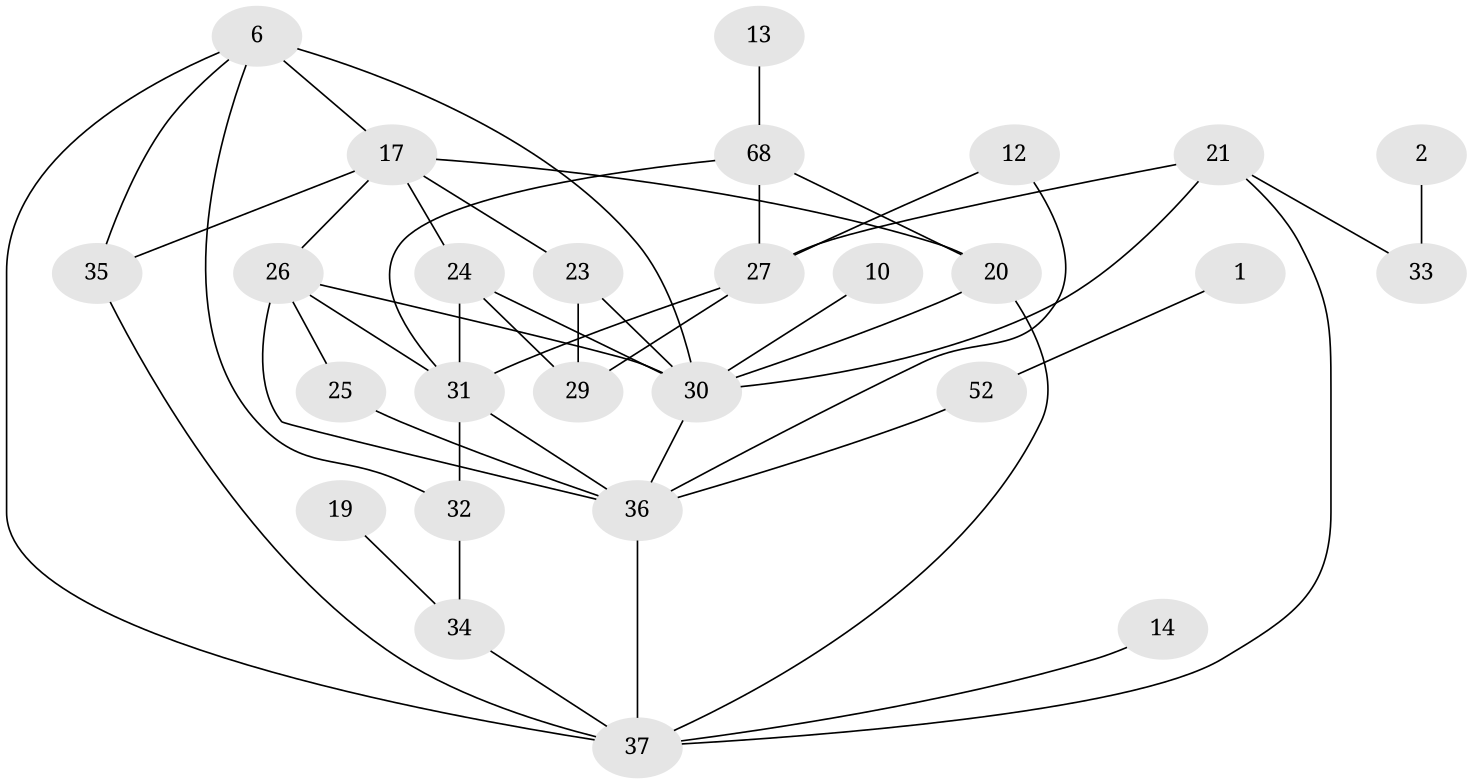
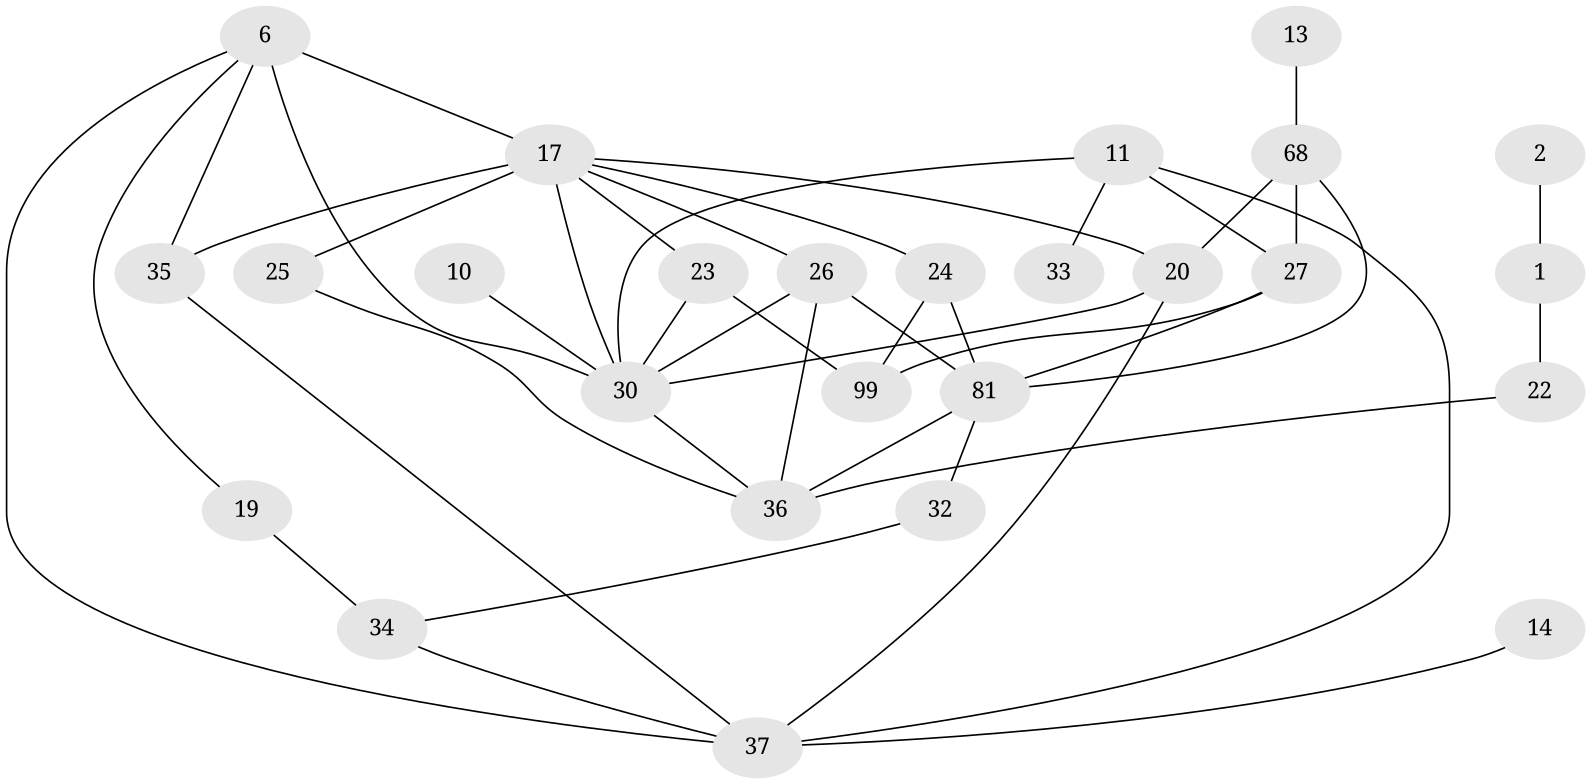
(1015, 155) -> none
(1219, 155) -> (1118, 155)
(1422, 214) -> (1540, 214)
(566, 327) -> (581, 275)
(310, 333) -> (414, 214)
(214, 338) -> (96, 271)
(460, 392) -> (985, 392)
(578, 392) -> (866, 392)
(982, 392) -> (1540, 392)
(637, 629) -> none
